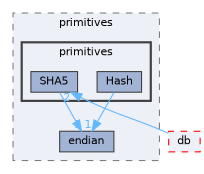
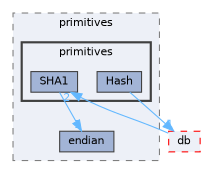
(54, 82) -> (54, 82)
(102, 114) -> (148, 108)
